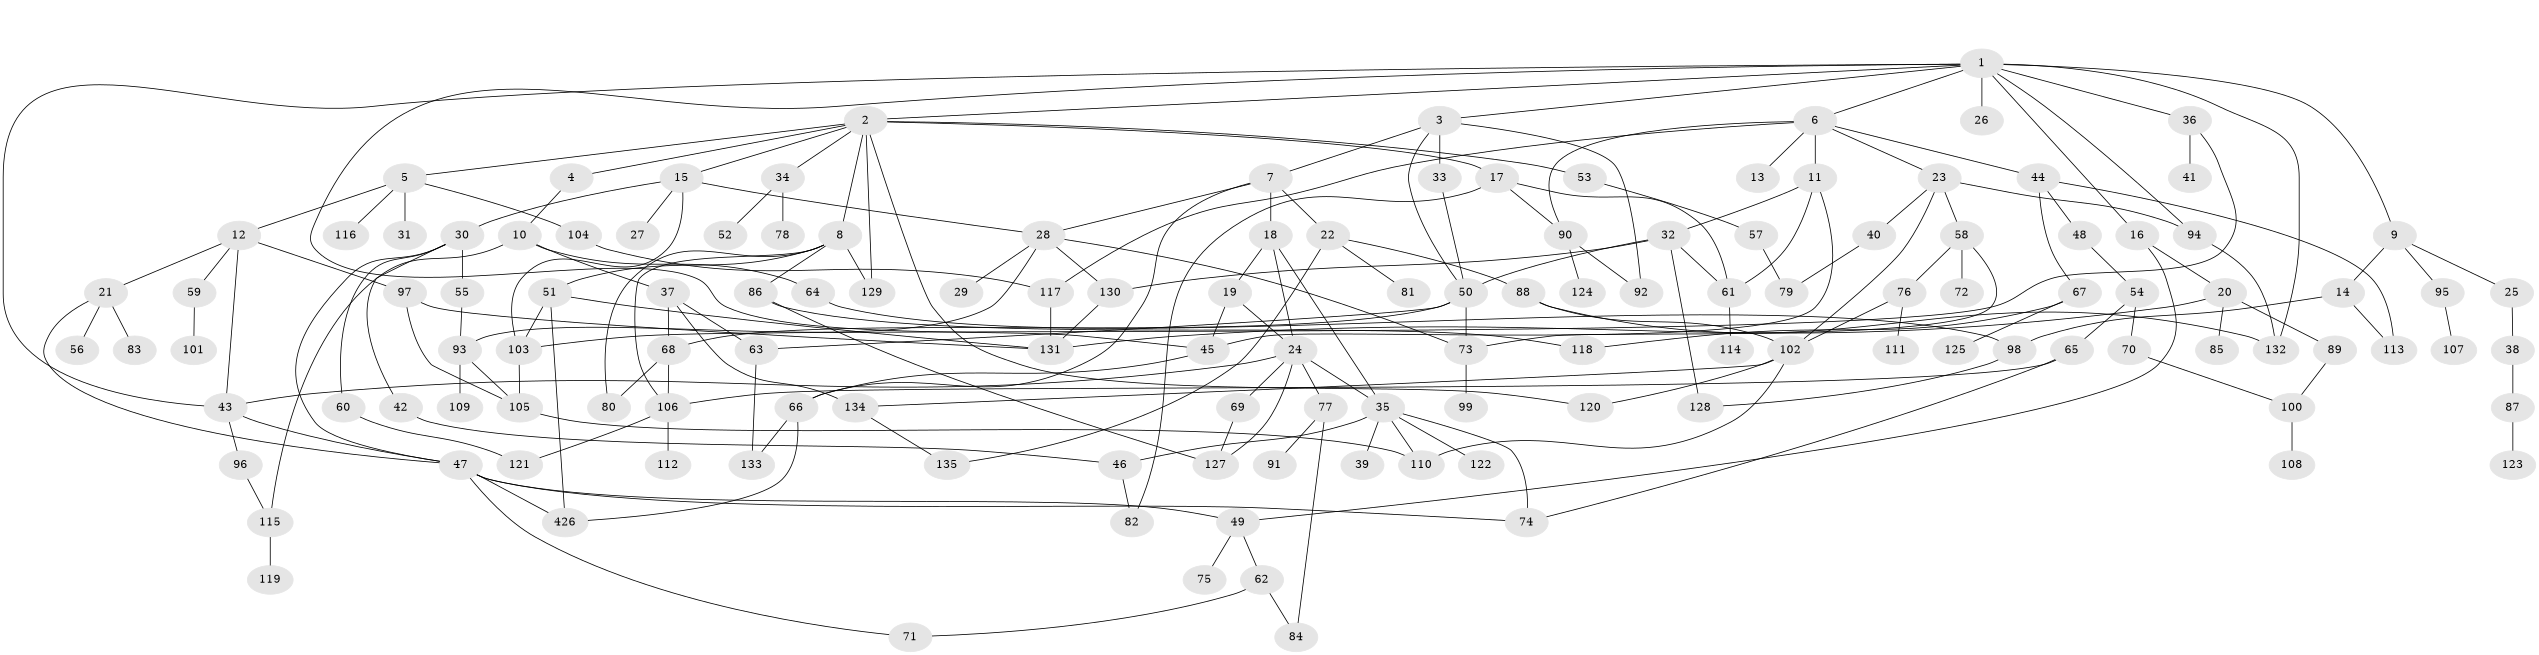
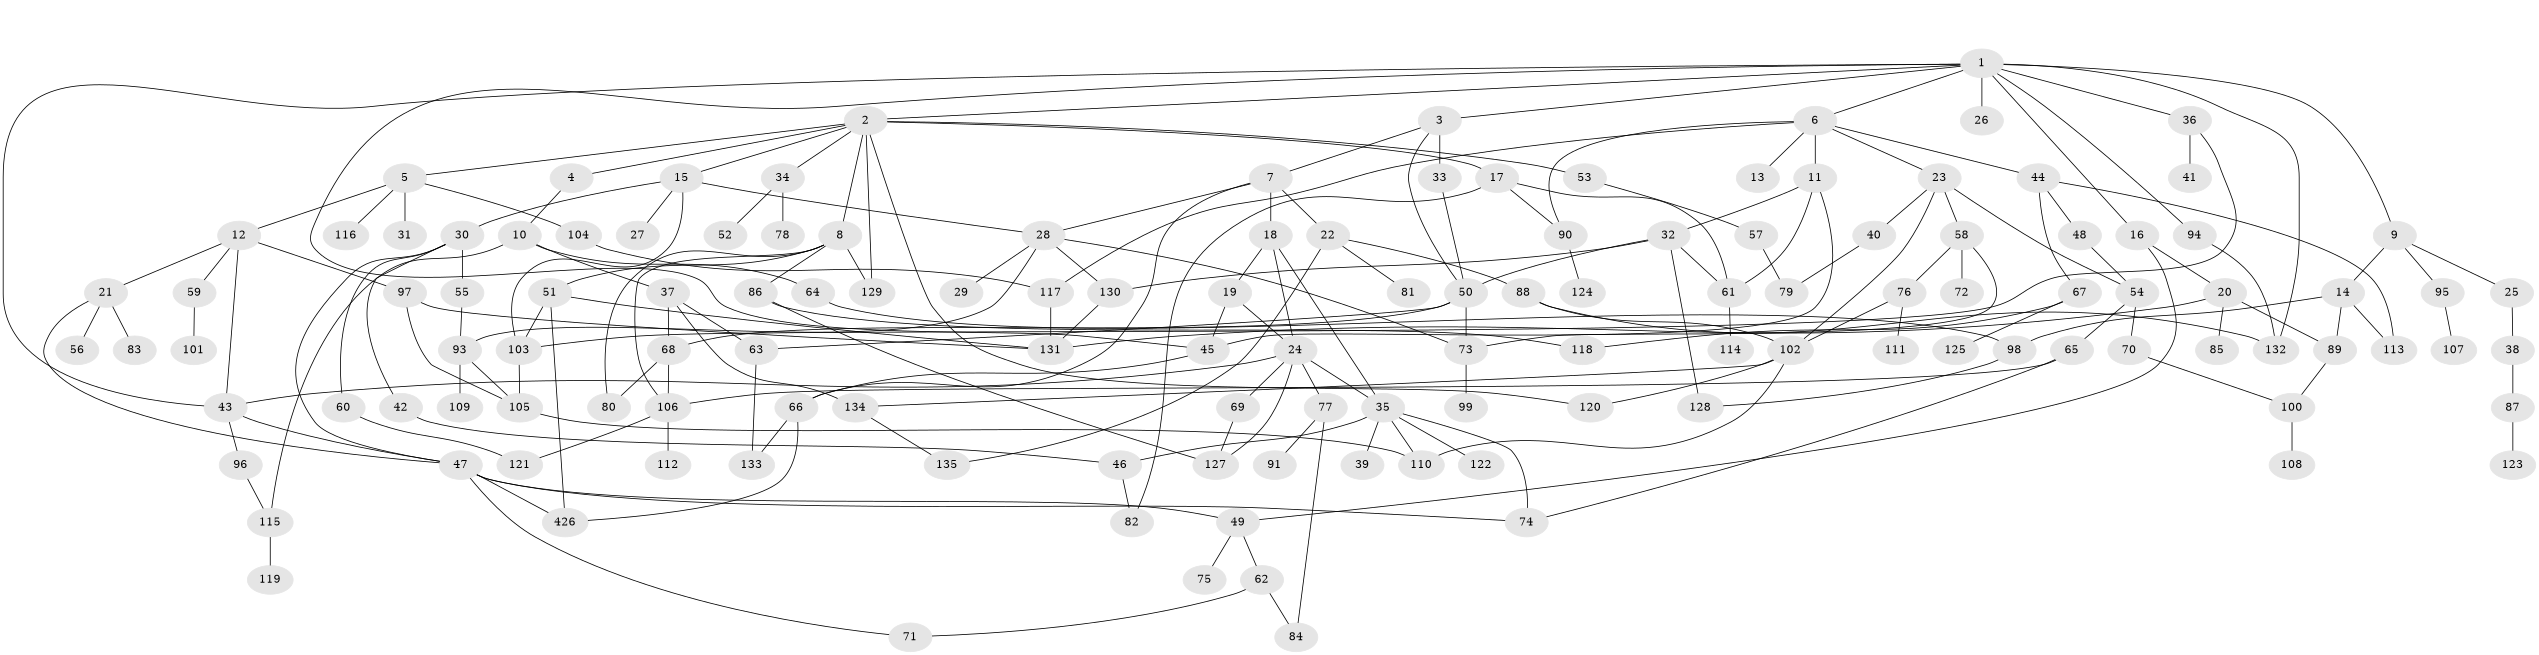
(2070, 201) -> (2035, 240)
(1641, 293) -> none
none -> (2339, 321)
